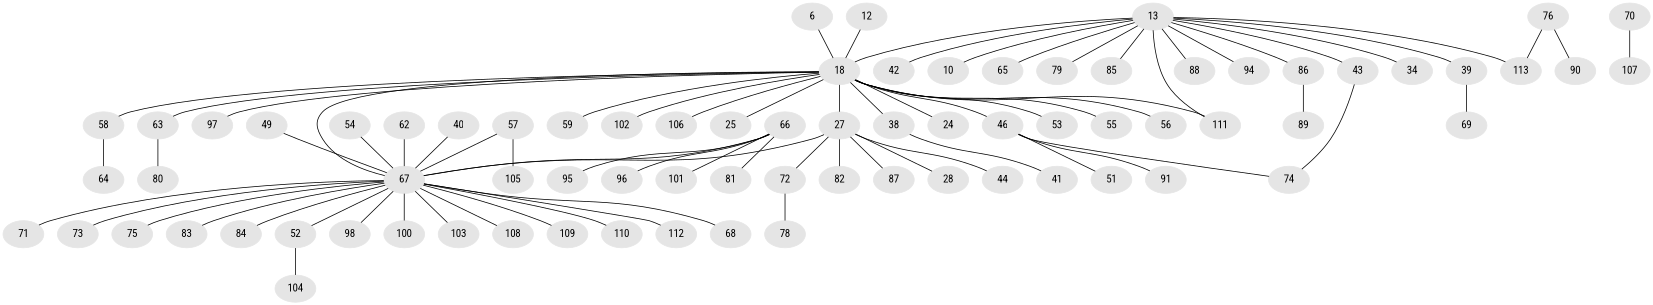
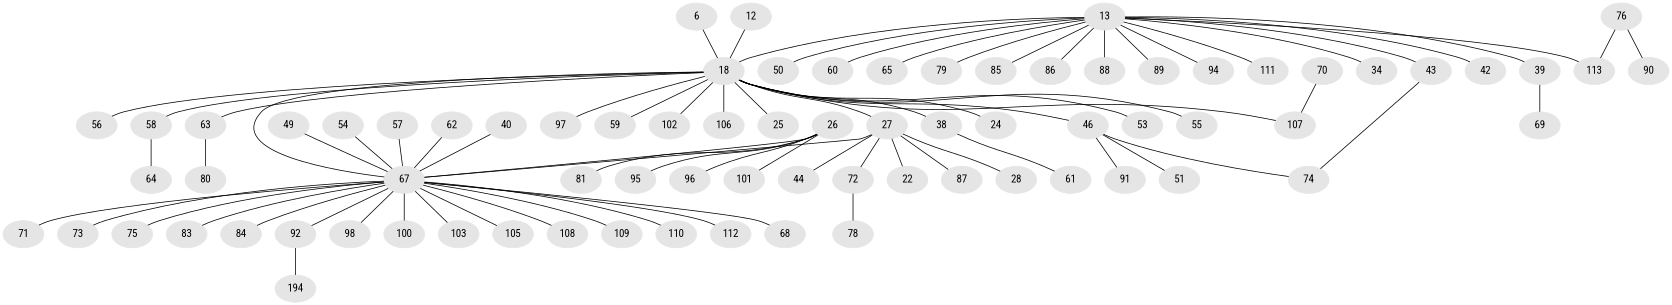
none -> (778, 71)
(948, 71) -> (833, 71)
(1092, 97) -> (1020, 107)
(1303, 98) -> (1132, 44)
(785, 125) -> (833, 125)
(513, 153) -> (459, 207)
(839, 180) -> (907, 180)
(1057, 180) -> (1071, 180)
(295, 234) -> (295, 234)
(295, 289) -> (295, 289)
